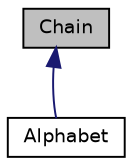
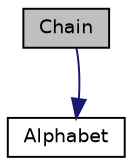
(53, 93) -> (79, 73)
